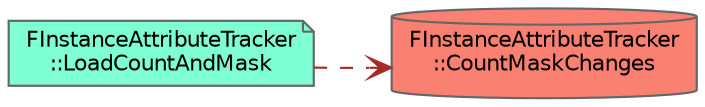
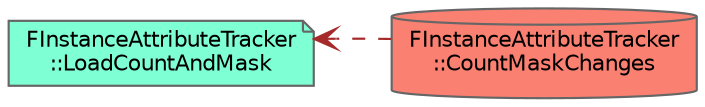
(342, 68) -> (364, 39)
